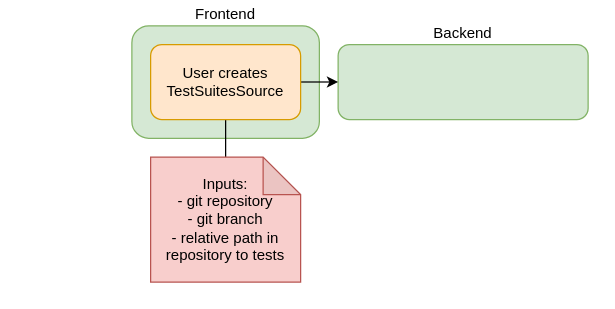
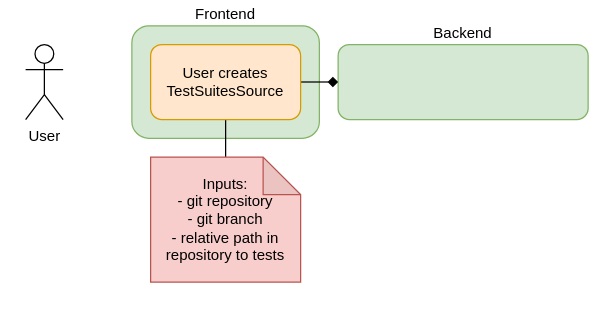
none -> (44, 82)
(328, 82) -> (327, 82)
